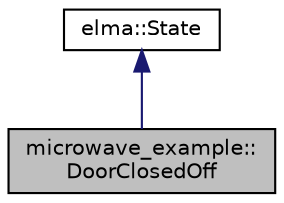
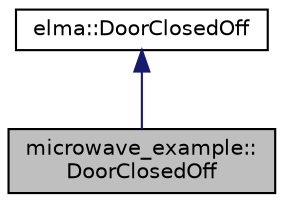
(142, 30) -> (142, 30)
